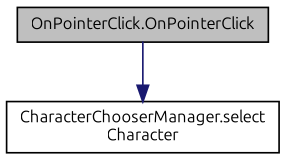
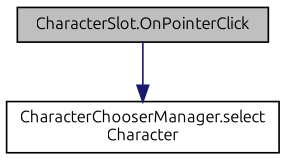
(143, 25) -> (143, 25)
